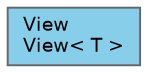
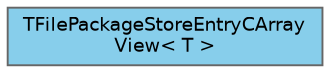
(74, 36) -> (165, 36)
